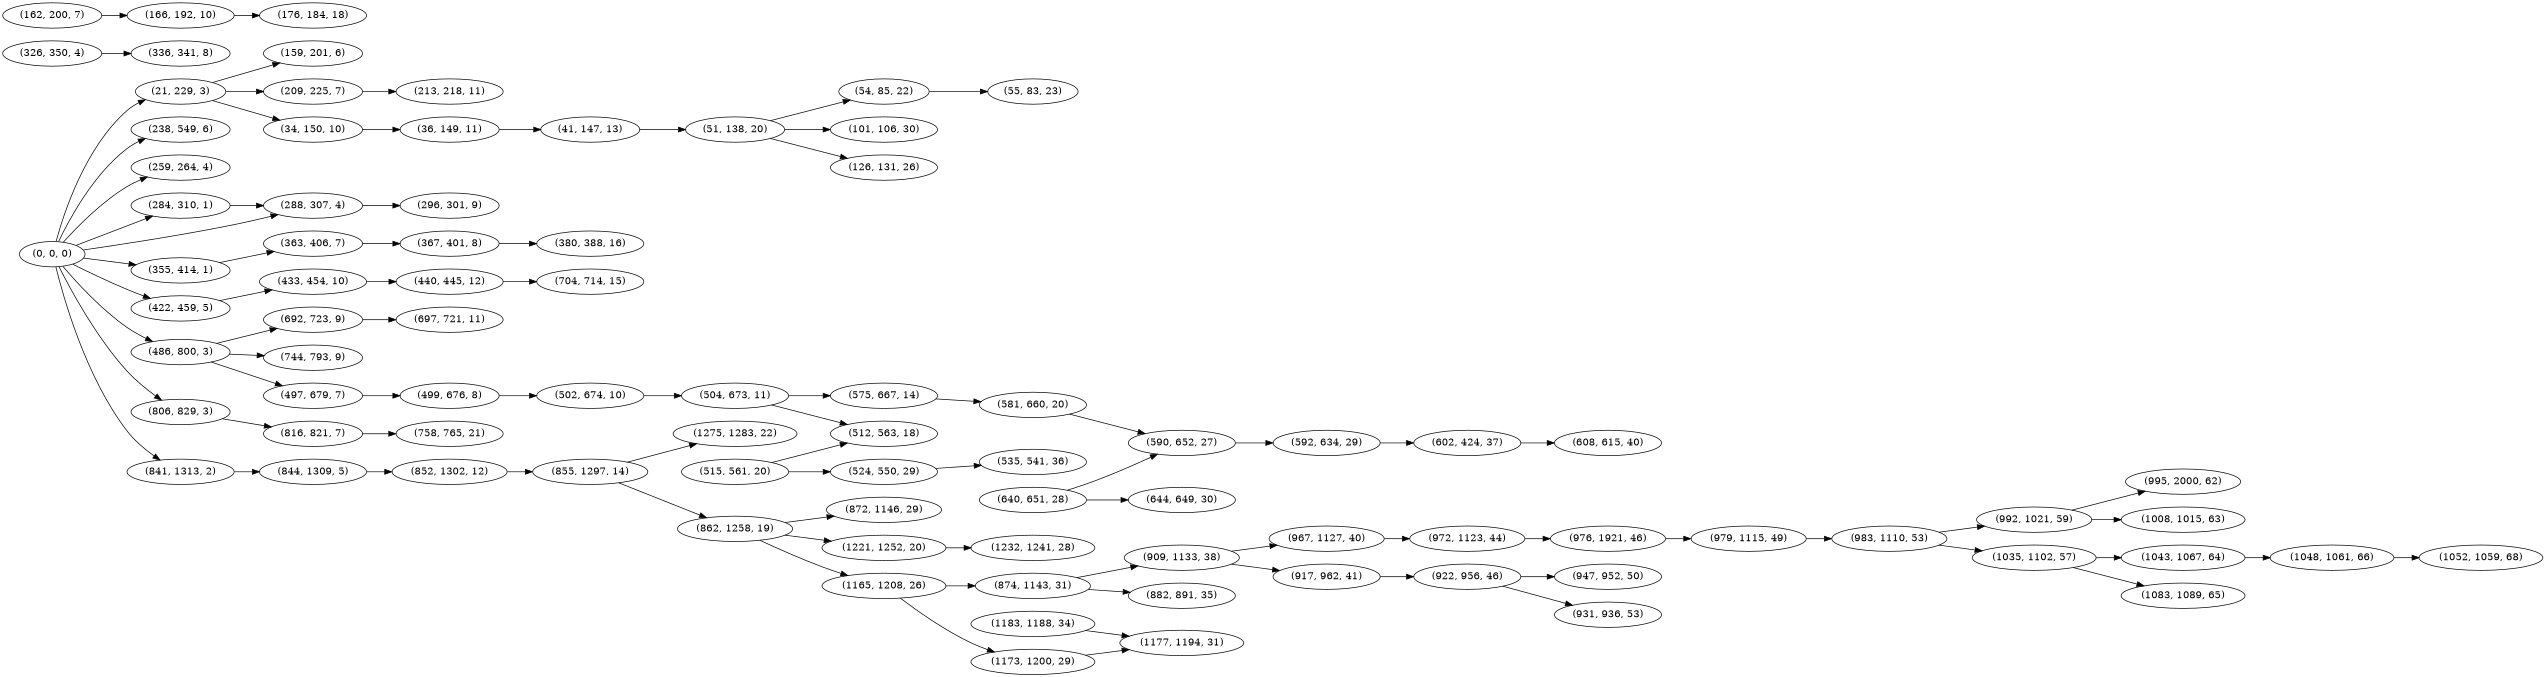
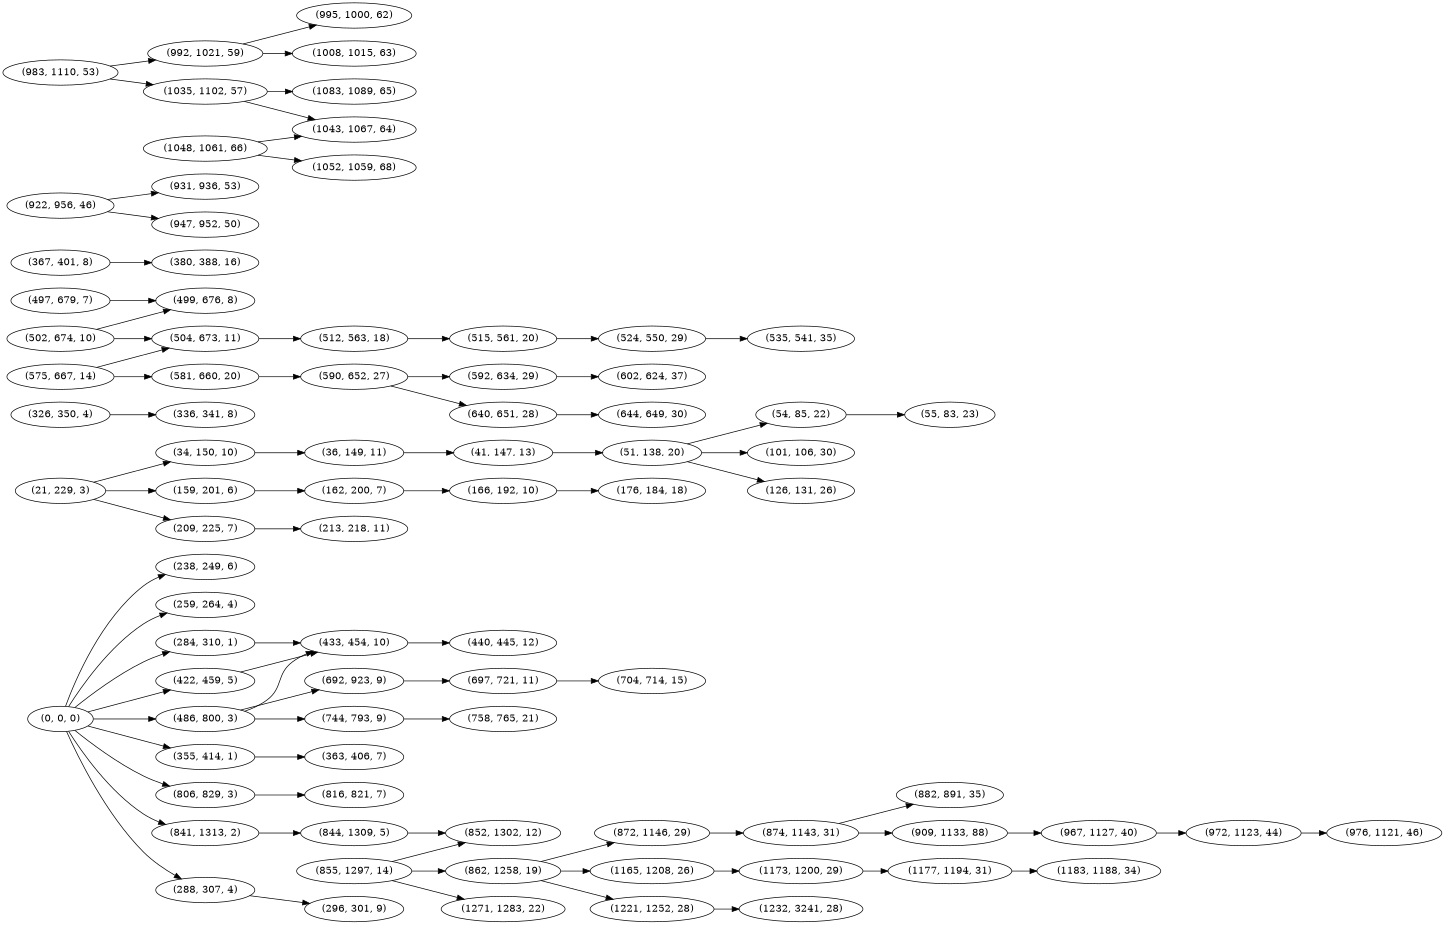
(181, 130) -> (205, 567)
(86, 165) -> none
(243, 206) -> (274, 643)
(378, 244) -> none
(516, 282) -> (574, 681)
(313, 320) -> (354, 681)
(244, 373) -> (278, 685)
(514, 396) -> (130, 320)
(806, 396) -> (129, 359)
(376, 434) -> (423, 719)
(735, 434) -> (503, 909)
(1467, 443) -> (652, 377)
(1608, 443) -> none
(806, 454) -> (425, 339)
(1033, 462) -> (801, 339)
(516, 472) -> (425, 853)
(1110, 475) -> (425, 395)
(2183, 482) -> (354, 15)
none -> (276, 491)
(1608, 539) -> (1384, 833)
(1749, 539) -> none
(884, 548) -> (652, 909)
(1033, 548) -> (801, 909)
(1182, 558) -> (950, 833)
(2254, 558) -> (276, 140)
(1327, 577) -> none
(957, 586) -> (723, 833)
(1104, 633) -> (1021, 871)
